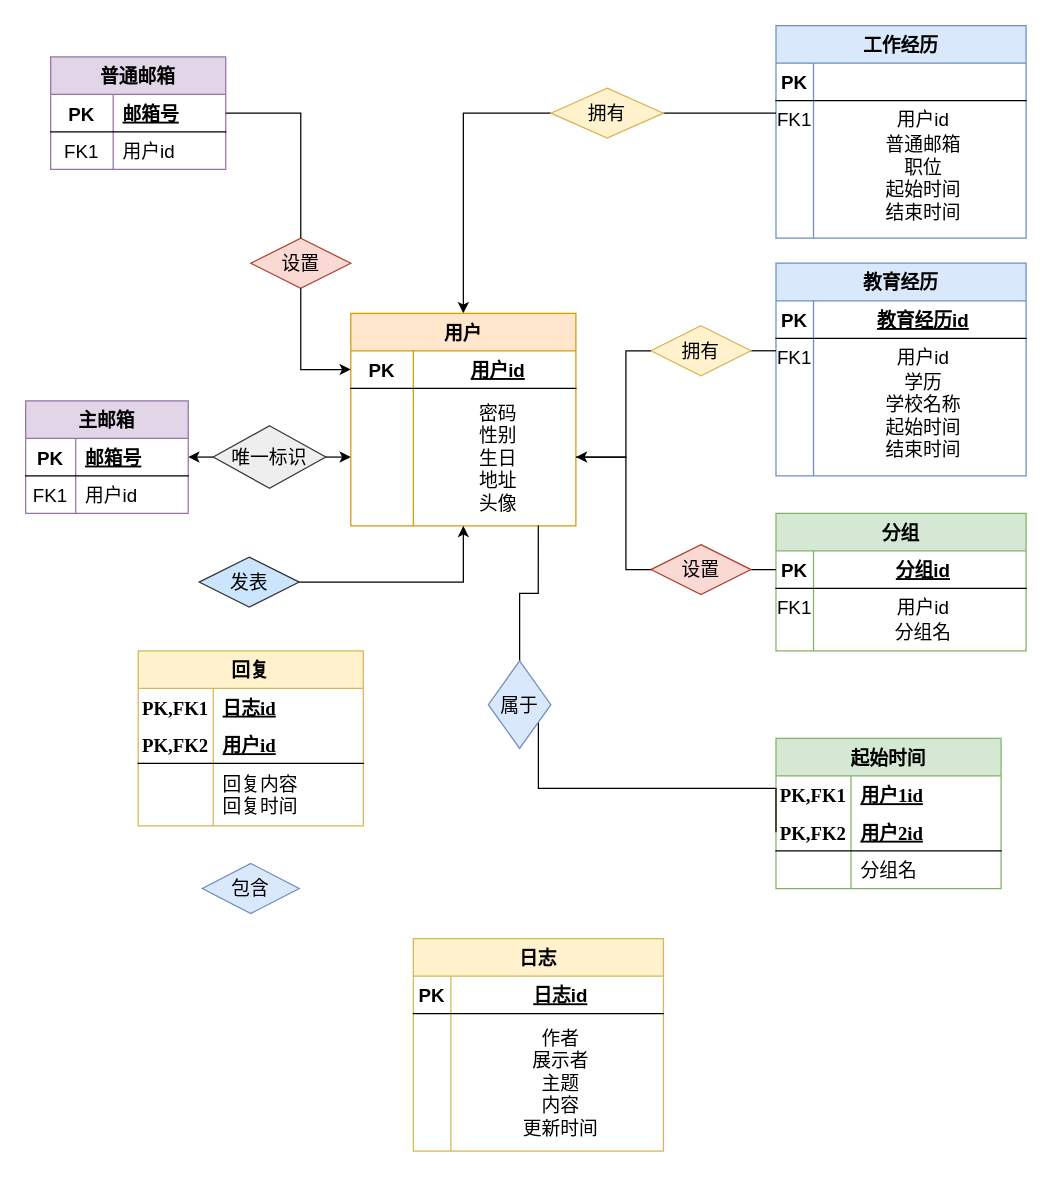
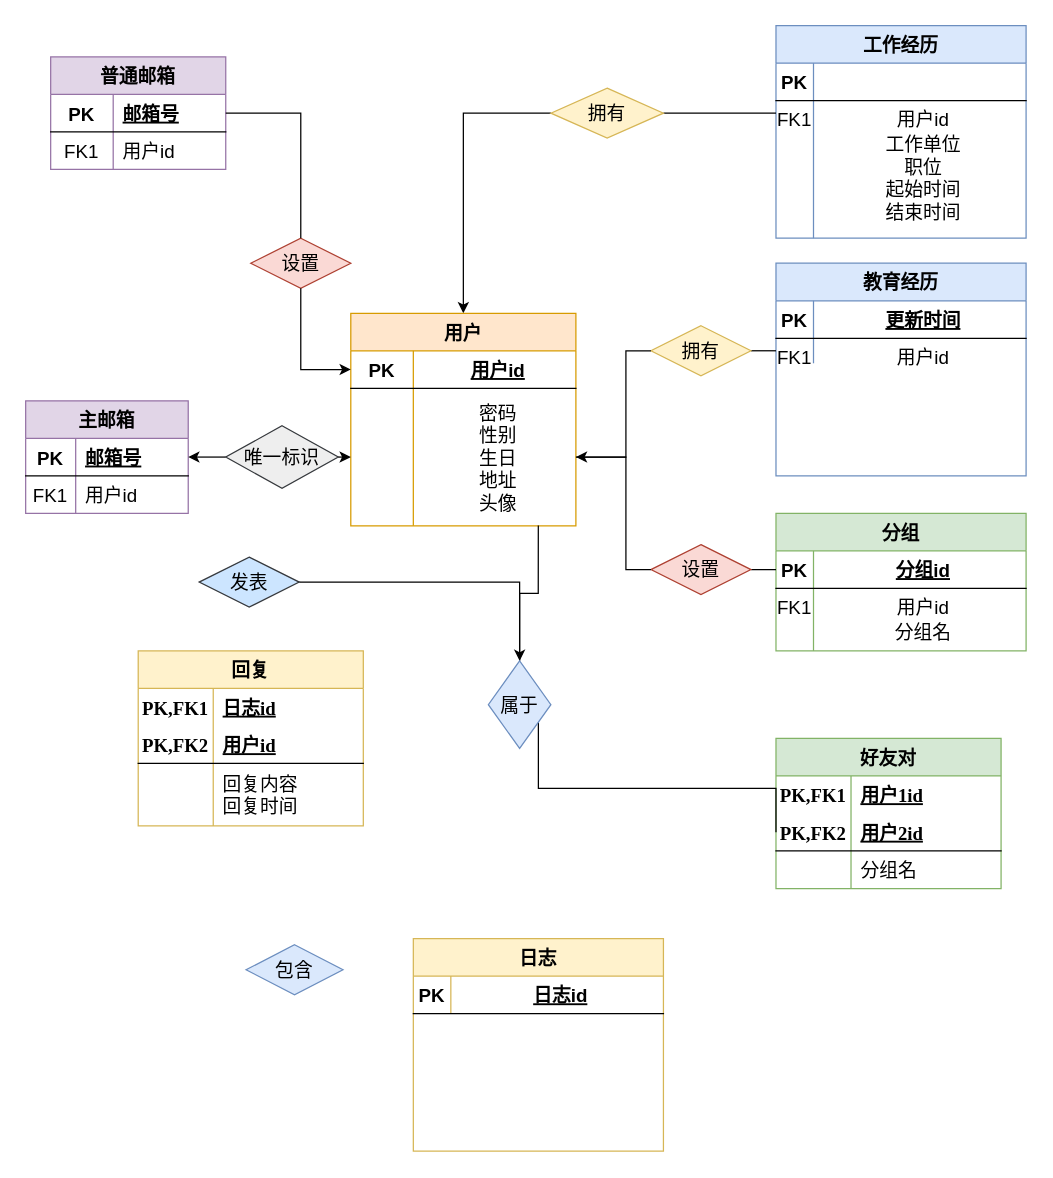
(923, 145) -> (923, 145)
(923, 321) -> (923, 321)
(919, 419) -> none
(269, 457) -> (282, 457)
(463, 559) -> (494, 582)
(888, 758) -> (888, 758)
(251, 888) -> (294, 969)
(557, 1082) -> none
